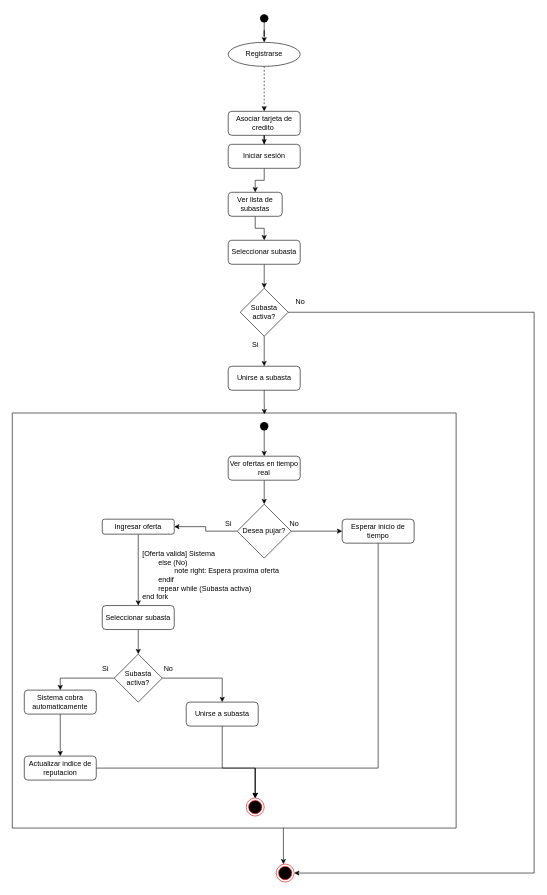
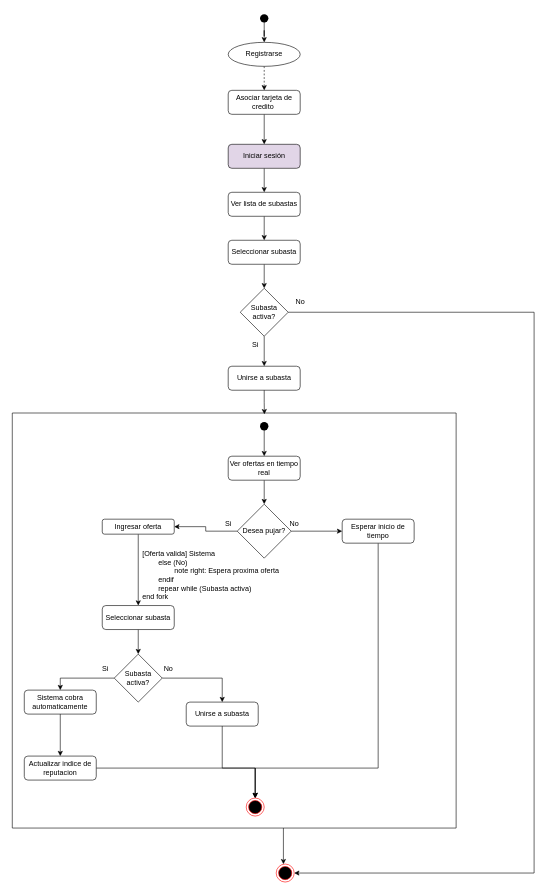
(264, 123) -> (264, 102)
(264, 156) -> (264, 156)
(255, 204) -> (264, 204)
